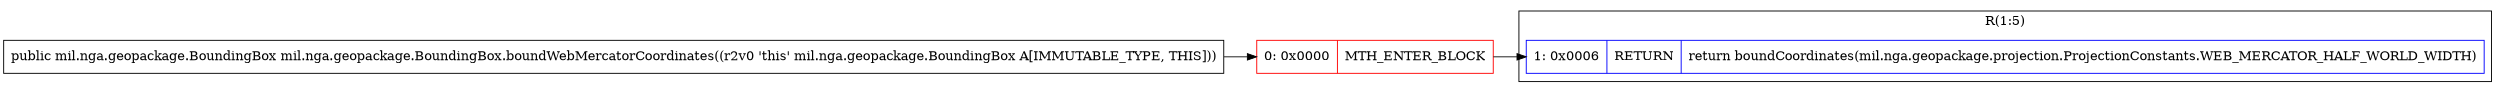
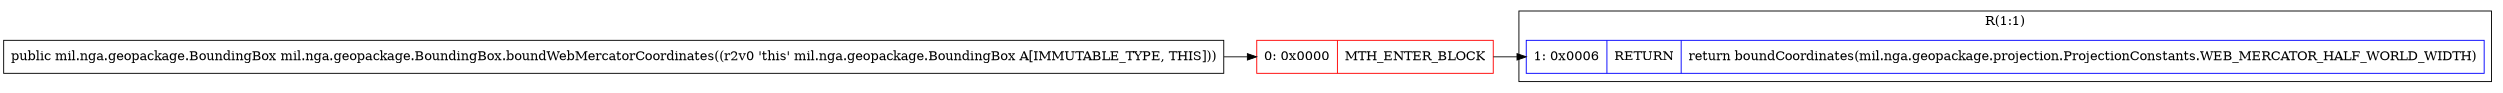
(2005, 22) -> (2005, 22)
